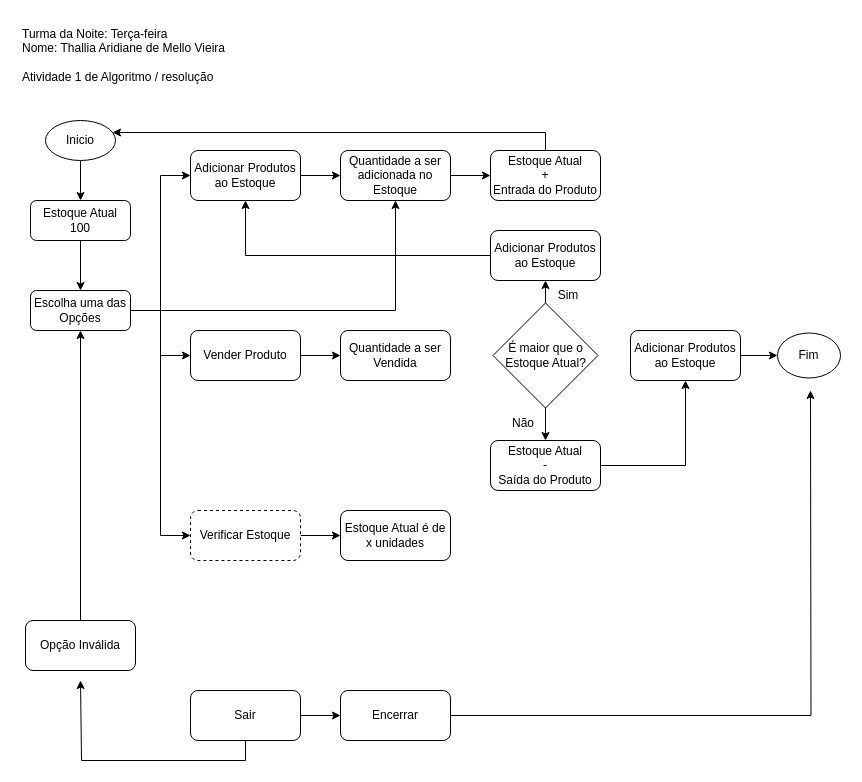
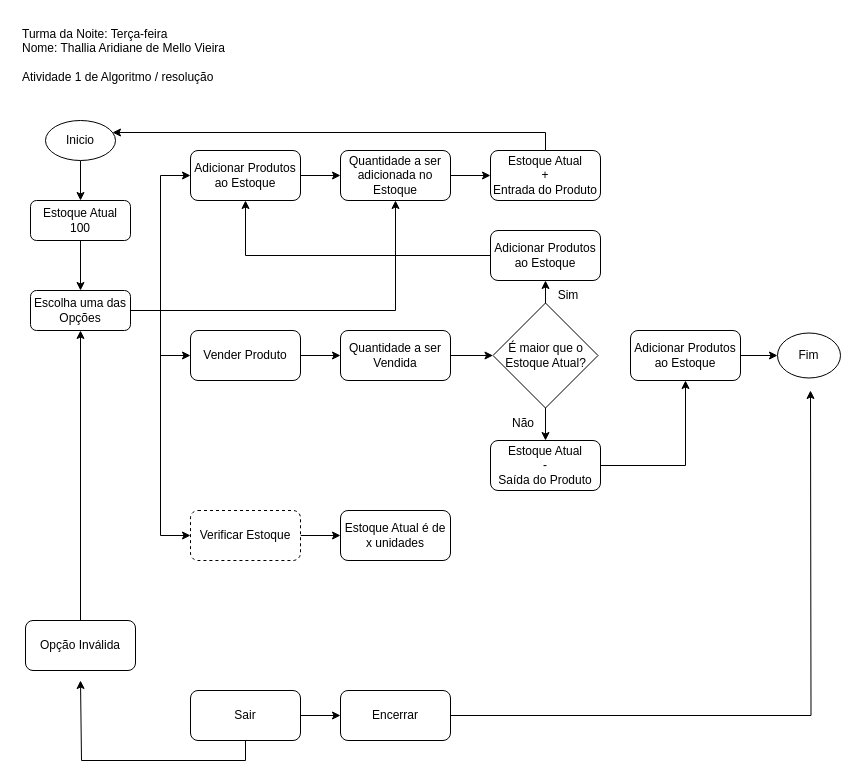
none -> (469, 356)
